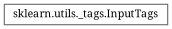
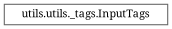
(86, 15) -> (86, 15)
